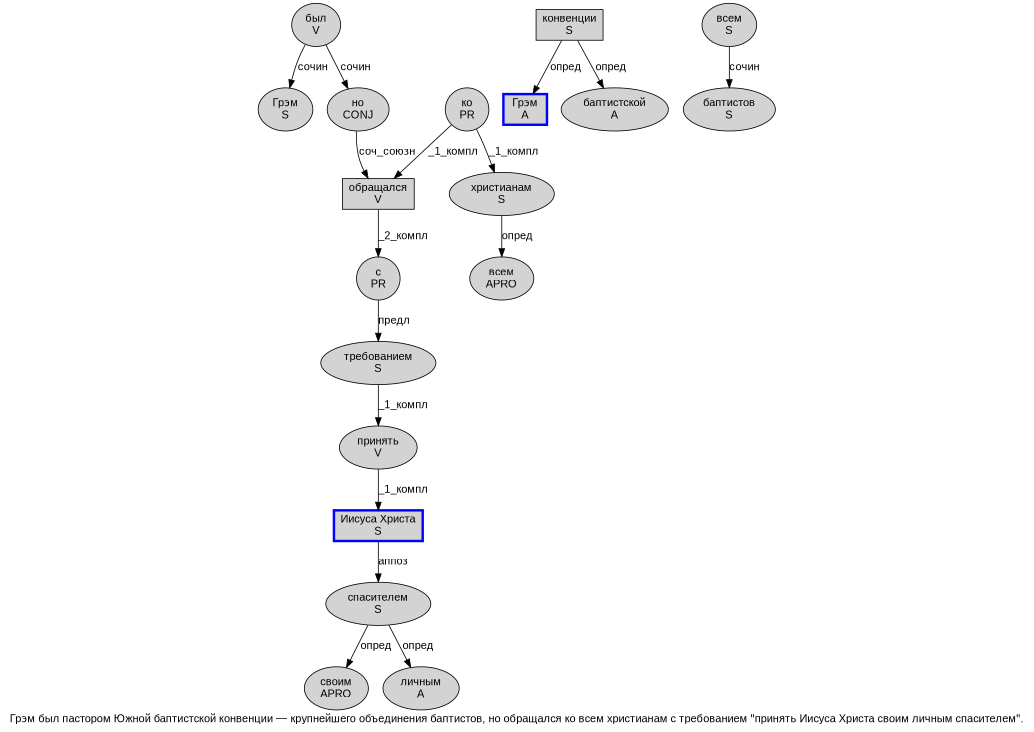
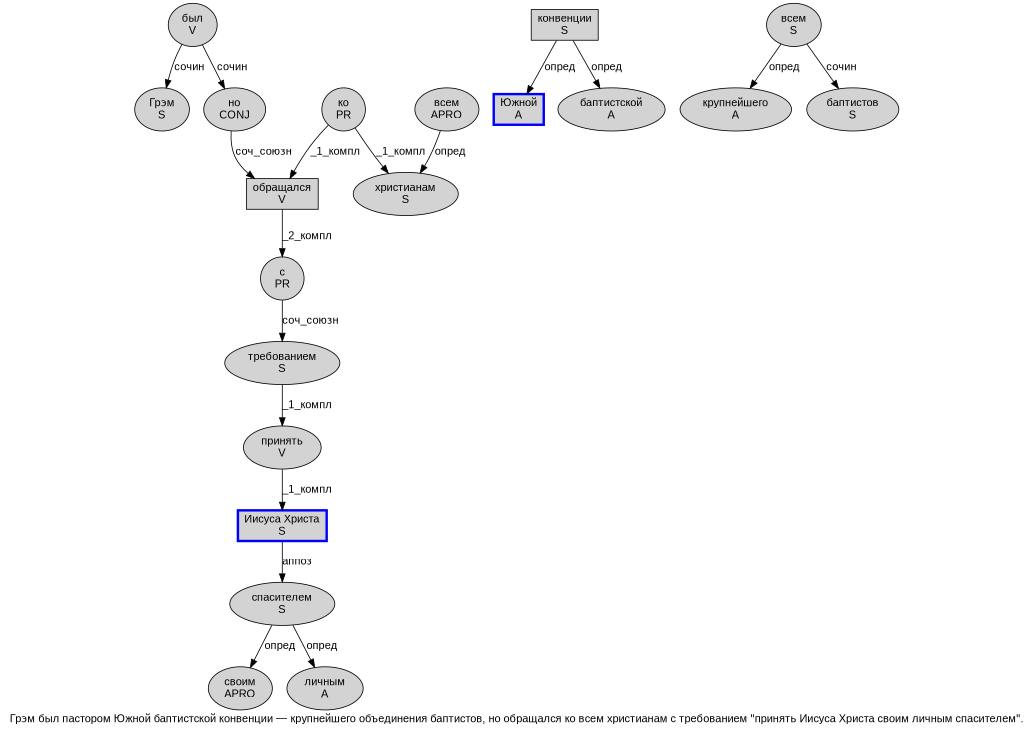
(525, 109) -> (519, 109)
none -> (736, 109)
(502, 232) -> (433, 149)
(394, 321) -> (311, 321)
